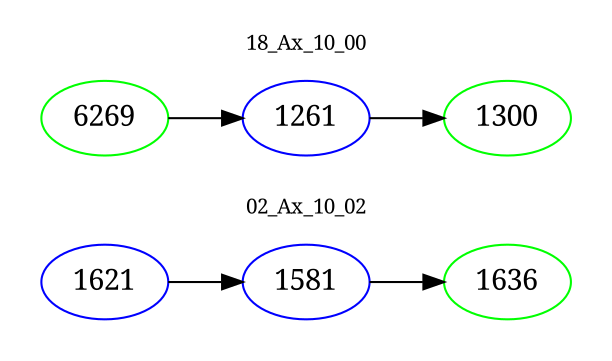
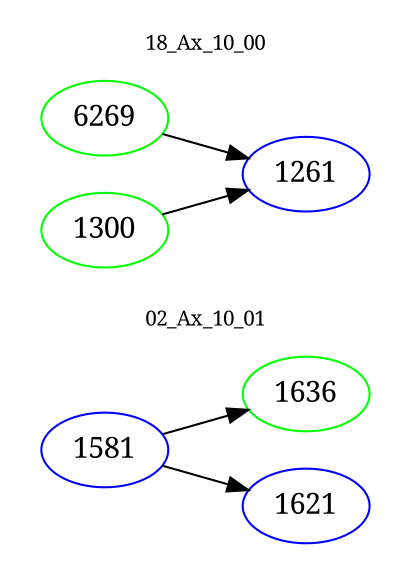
(396, 118) -> (195, 205)
(306, 208) -> (205, 320)
(195, 282) -> (195, 475)
